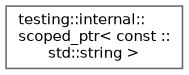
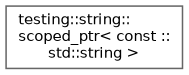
(94, 37) -> (94, 37)
